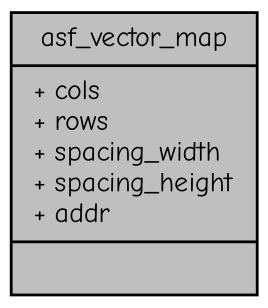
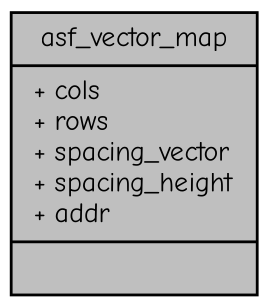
(127, 152) -> (131, 152)
